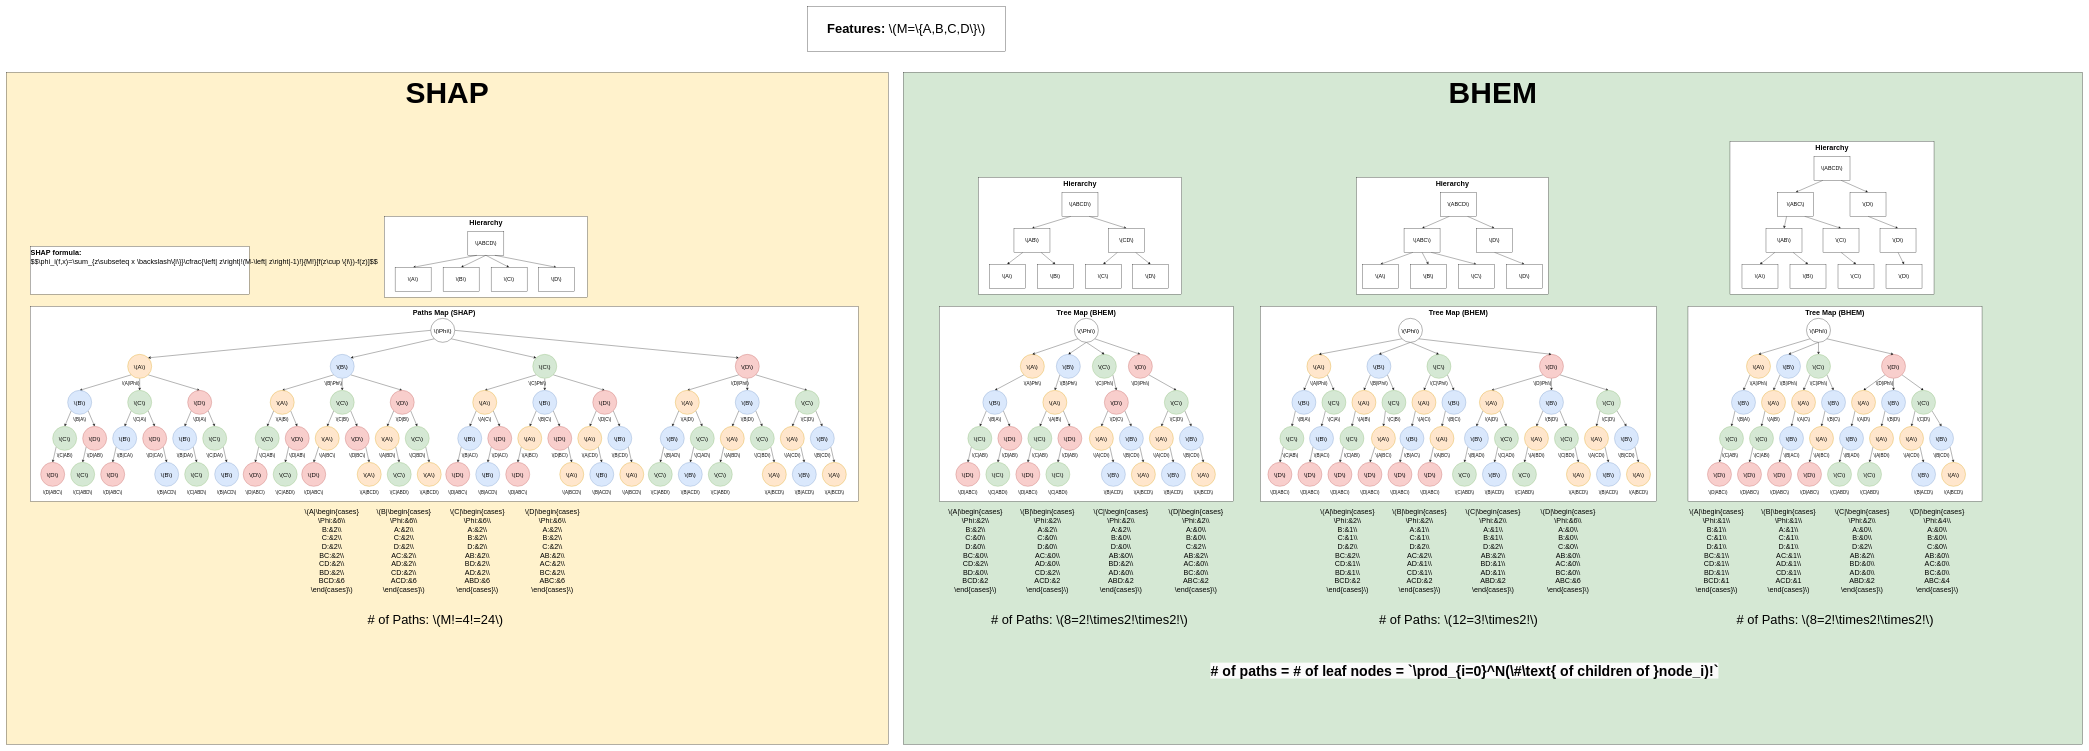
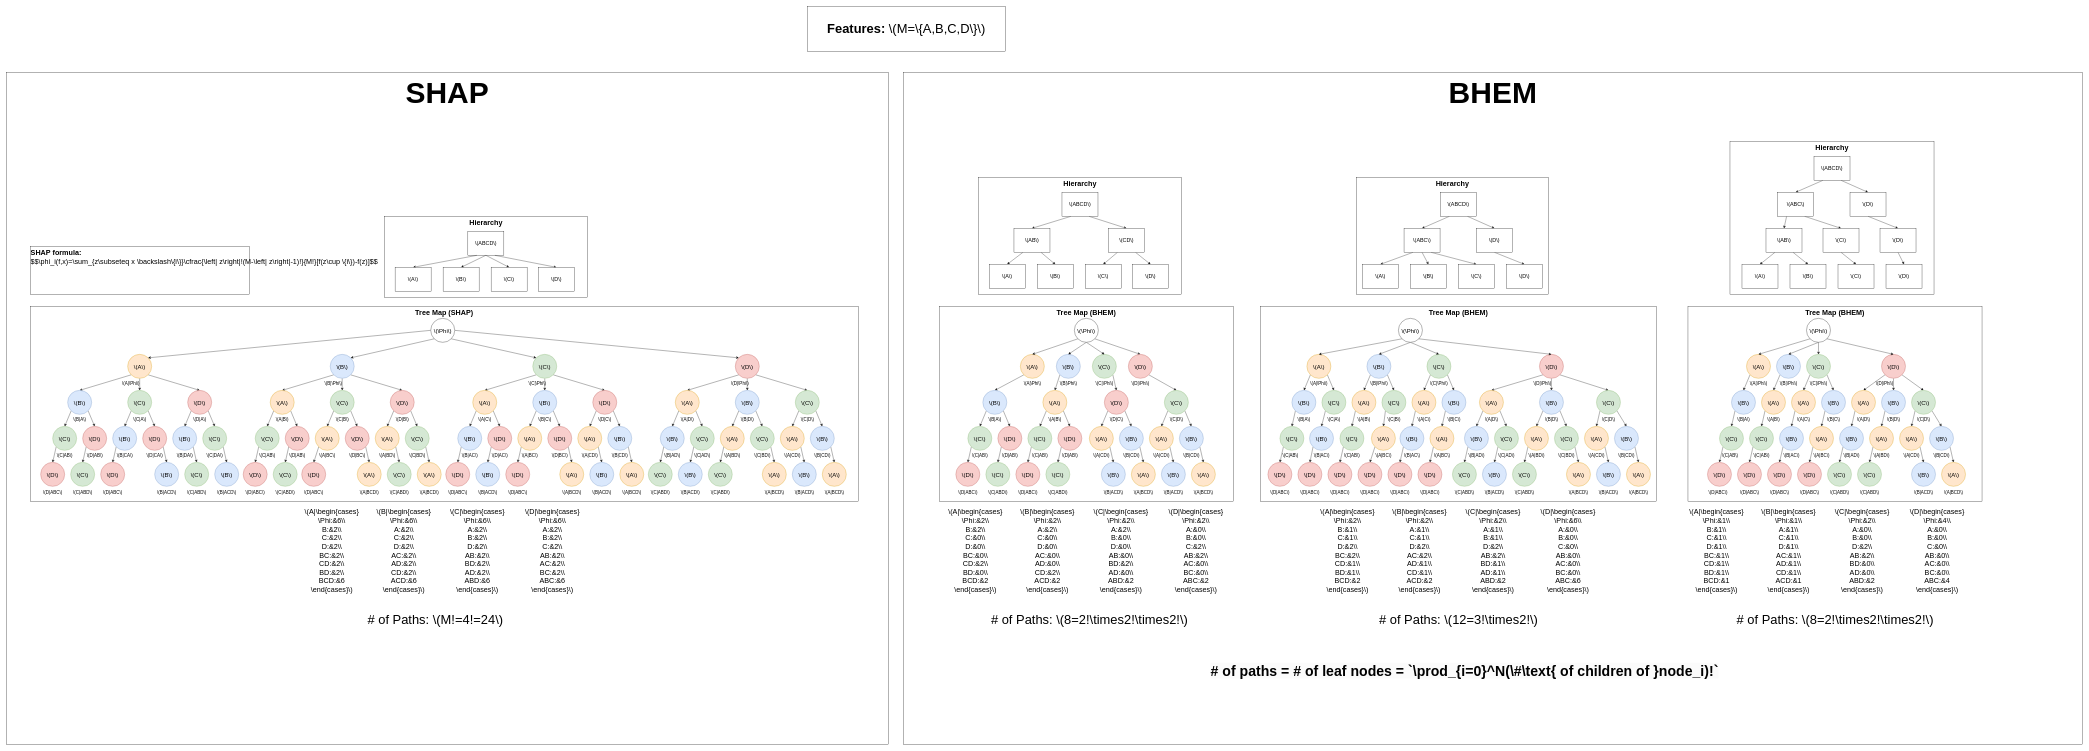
(447, 92) -> (447, 92)
(1493, 92) -> (1493, 92)
(444, 313) -> (444, 313)
